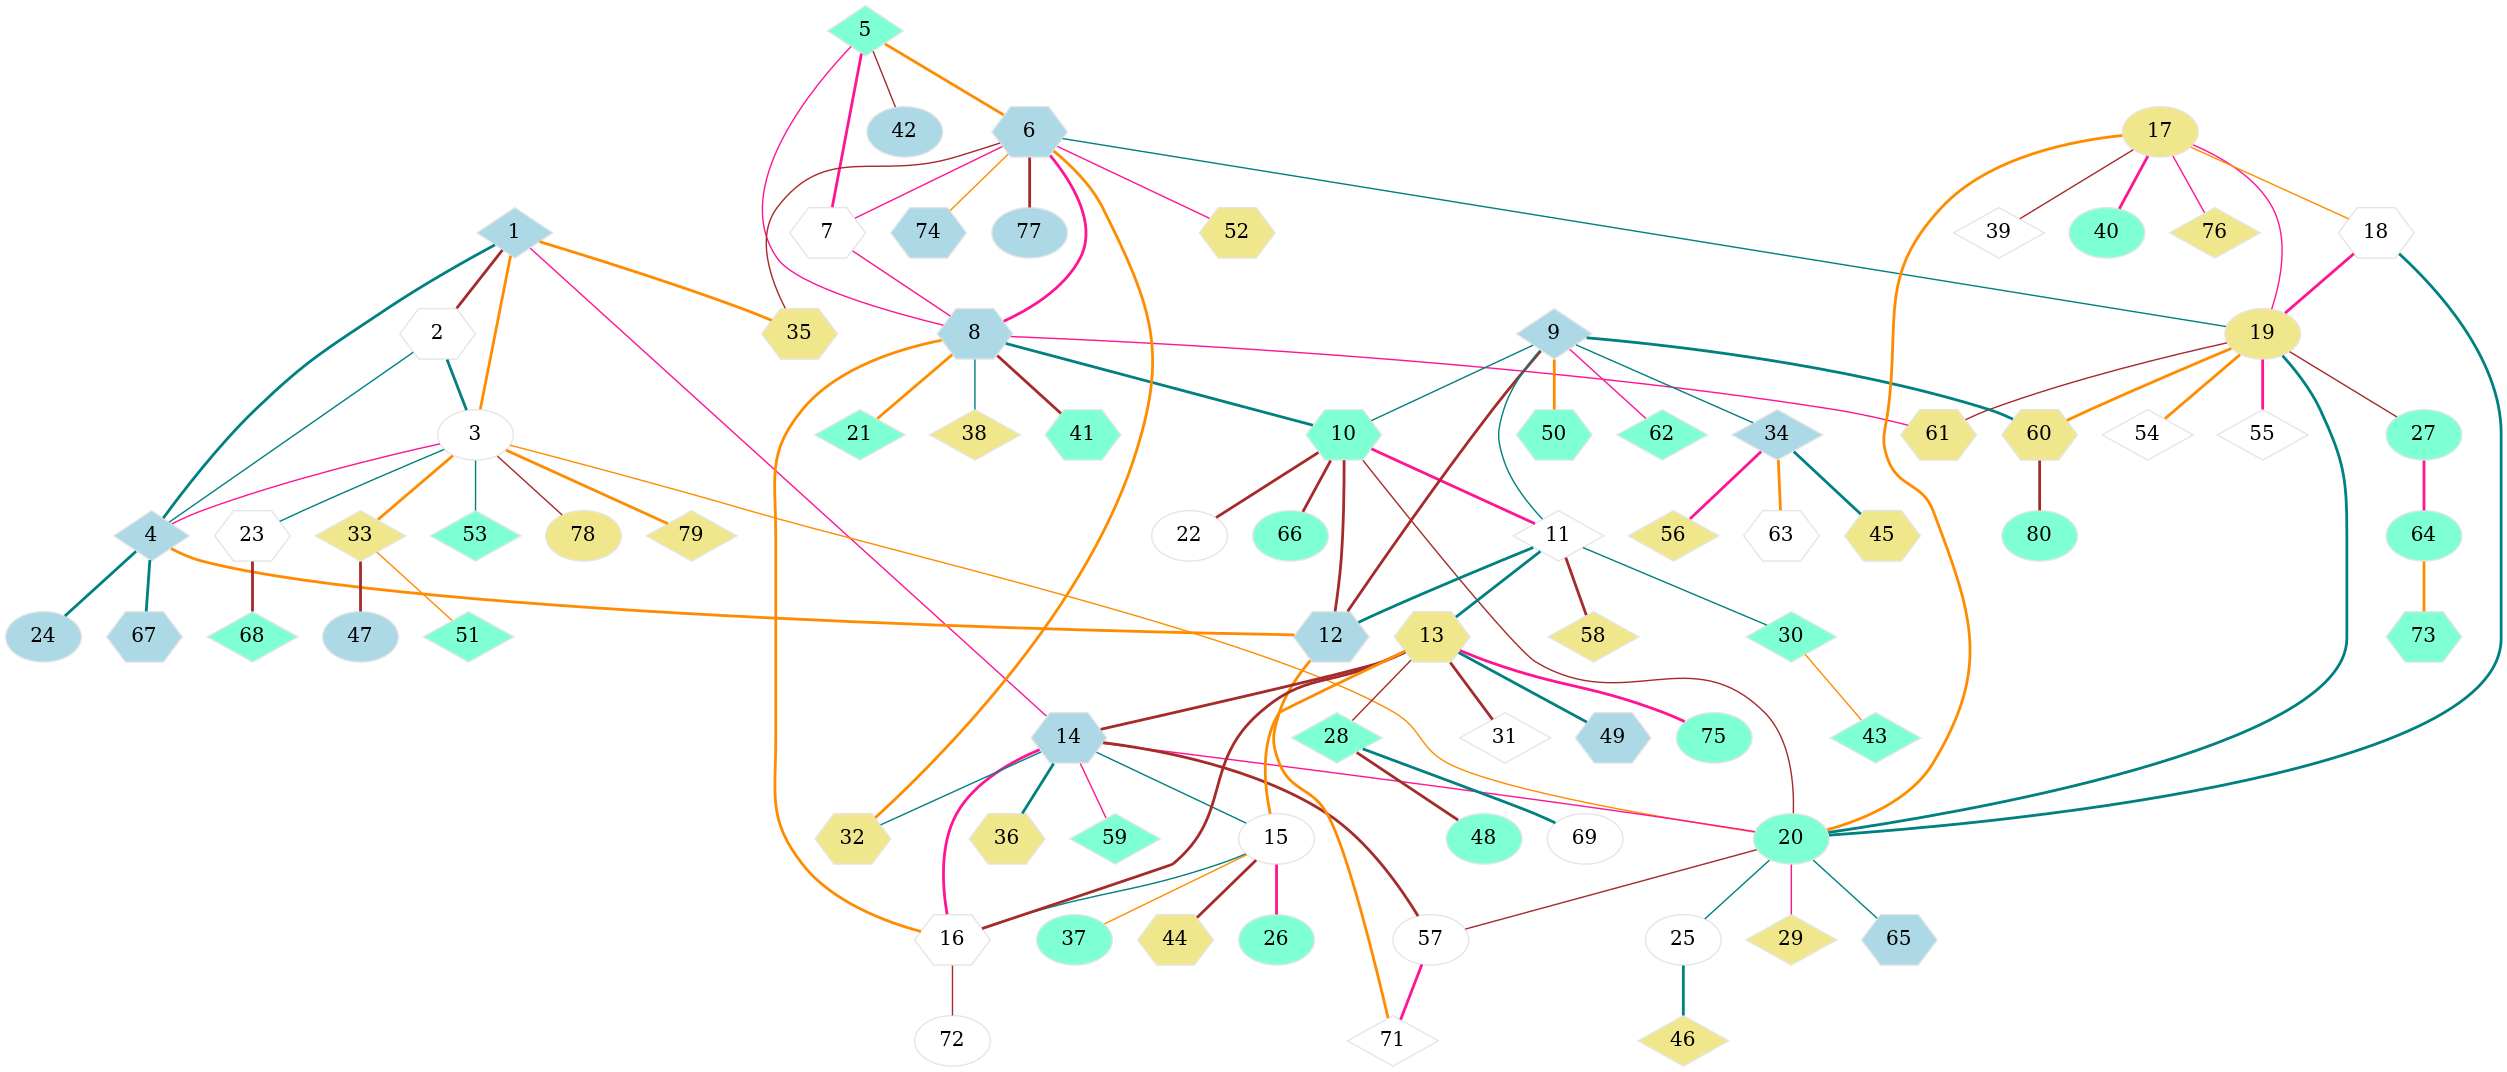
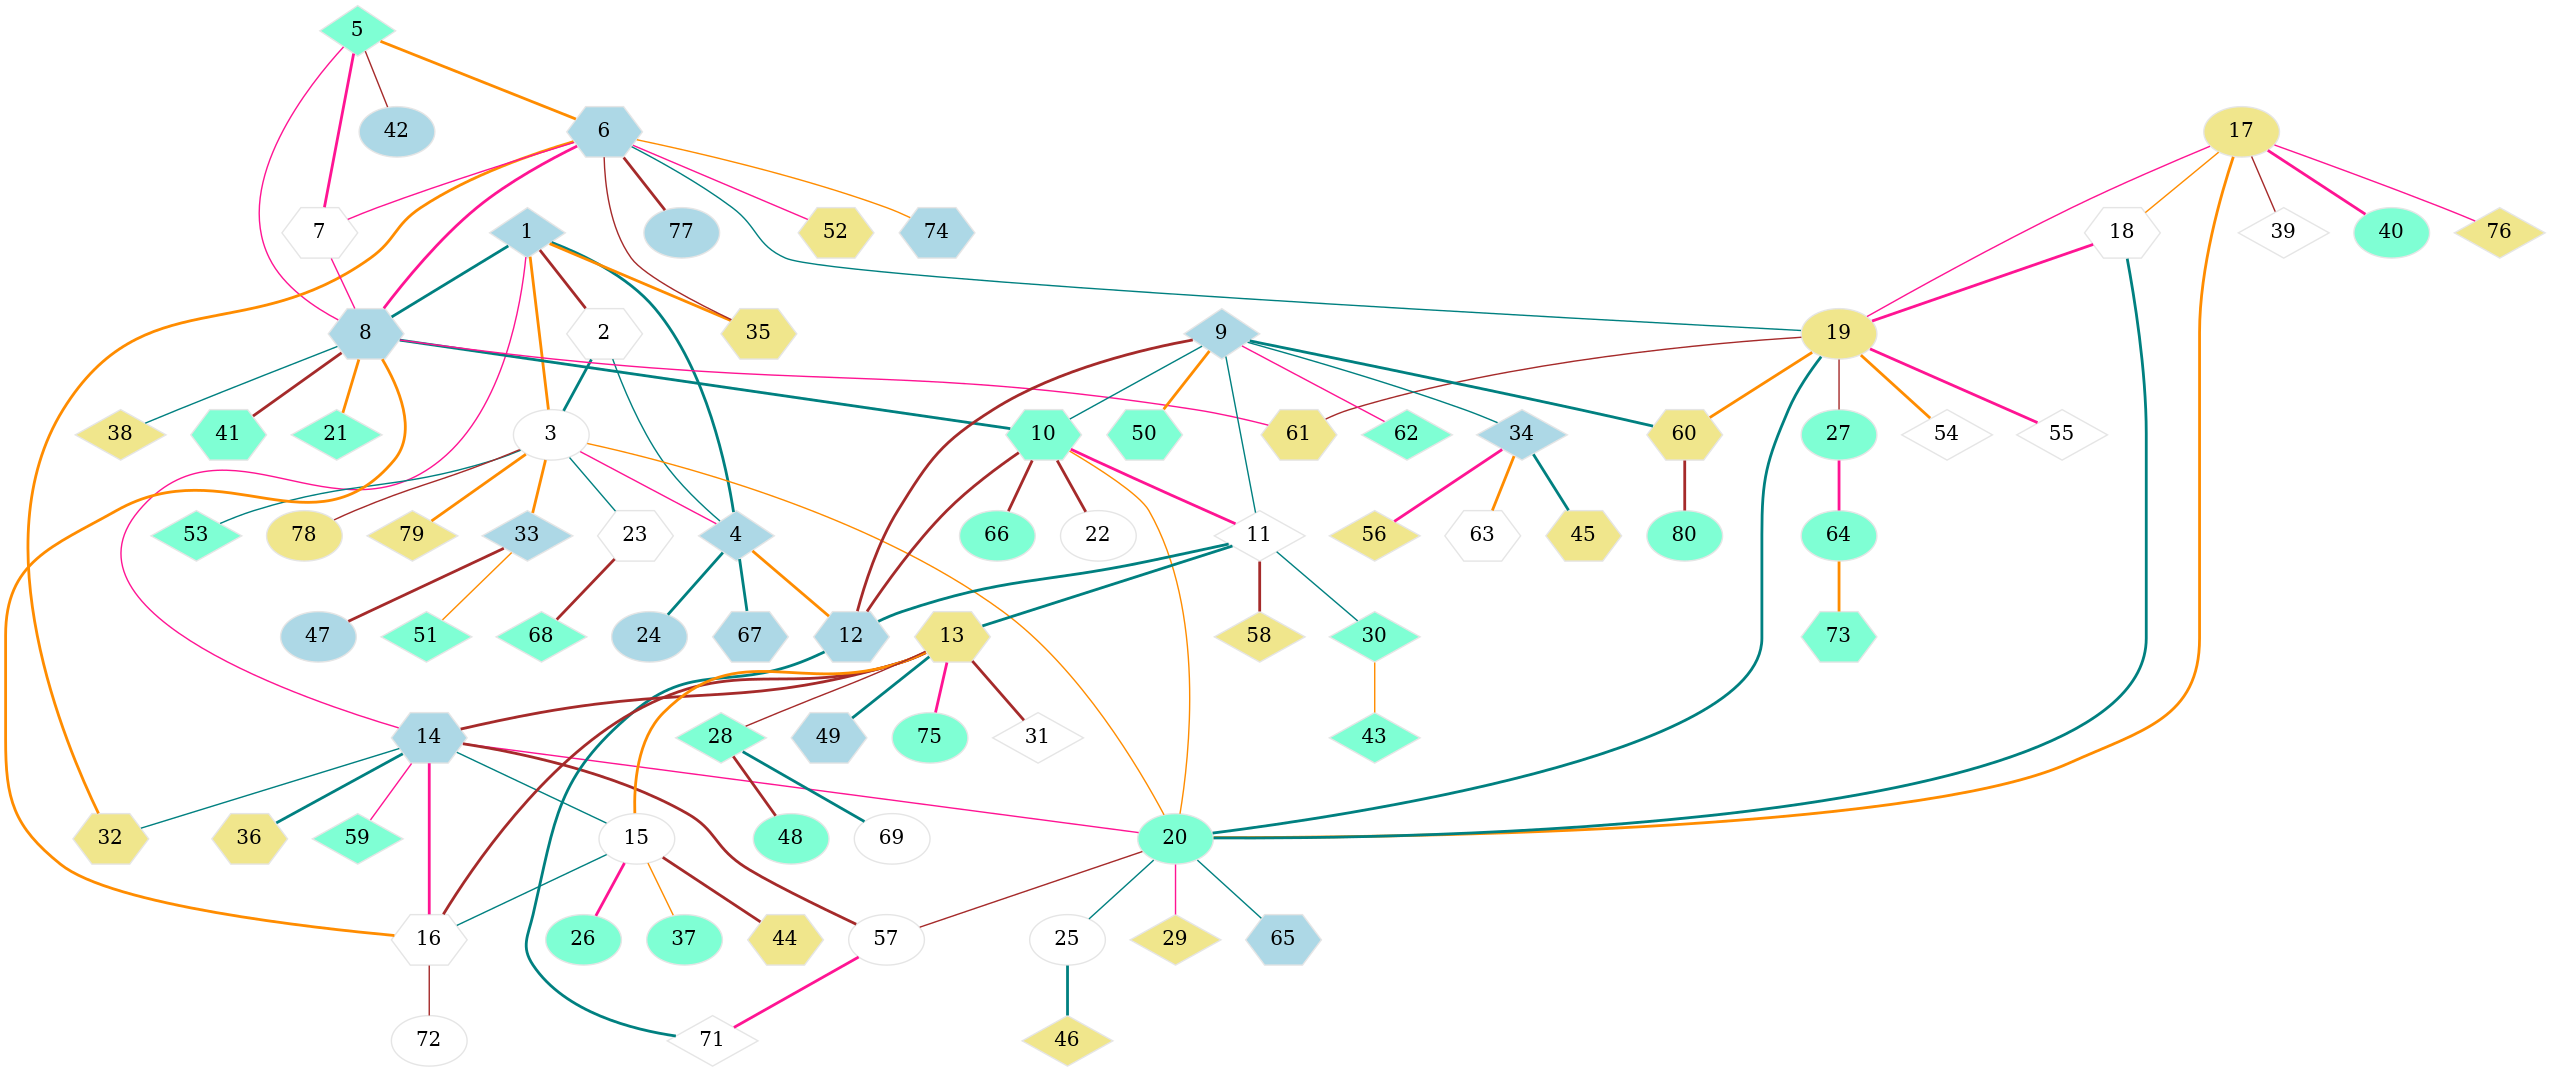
none -> (450, 281)
(361, 536) -> (527, 536)
(1560, 673) -> (1182, 610)
(1337, 836) -> (566, 794)
